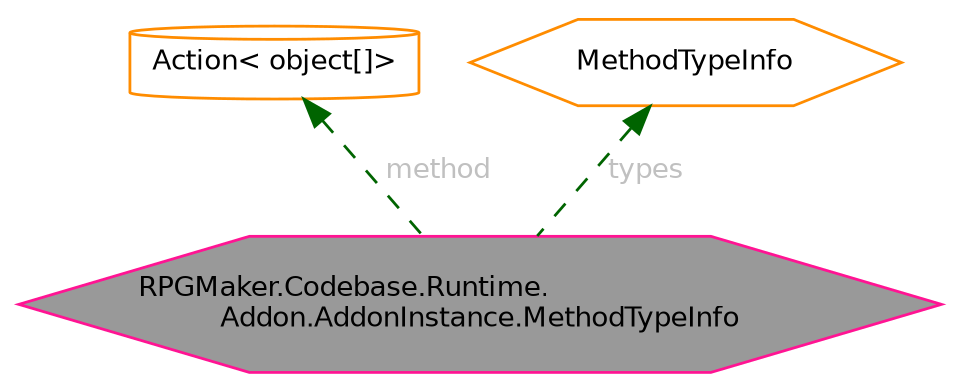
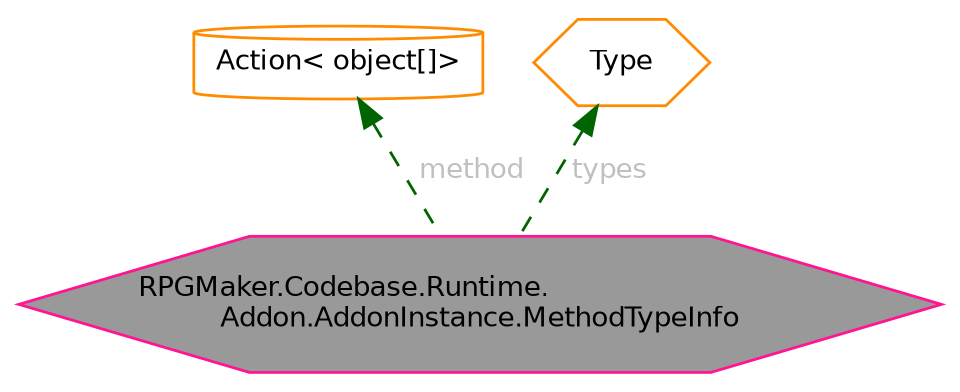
(686, 63) -> (622, 63)
